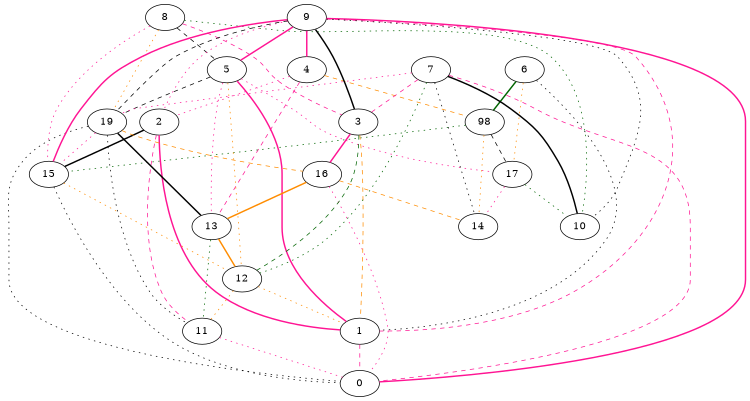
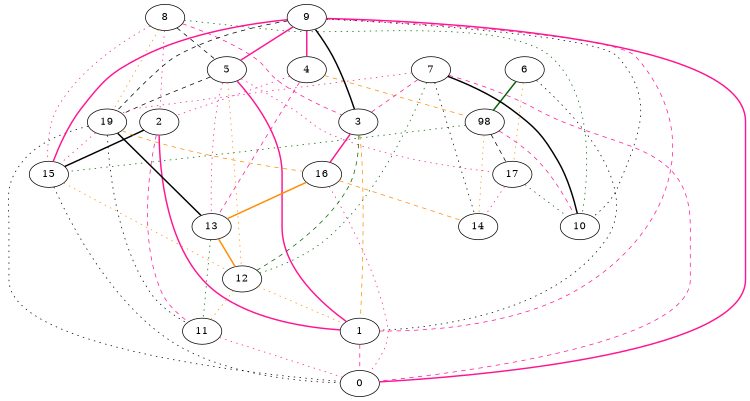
(213, 48) -> (162, 74)
none -> (543, 166)
